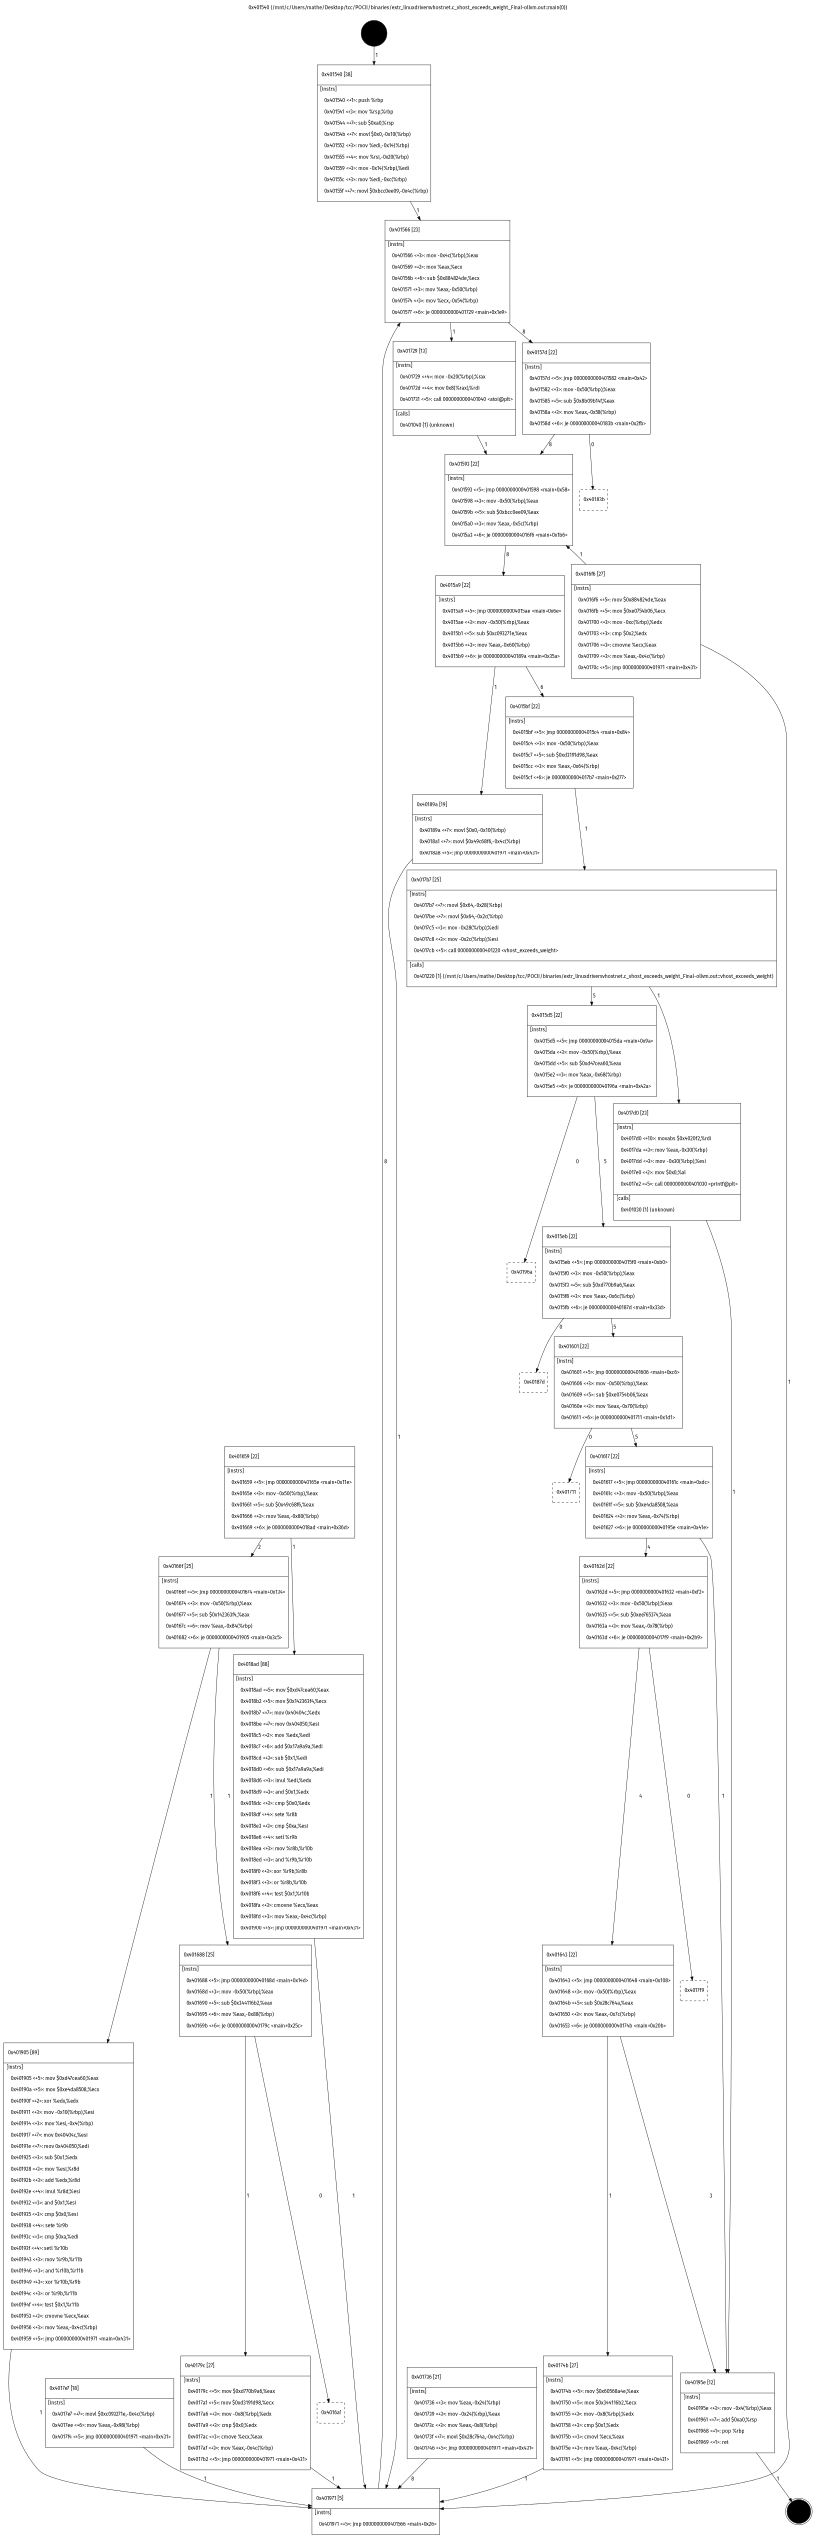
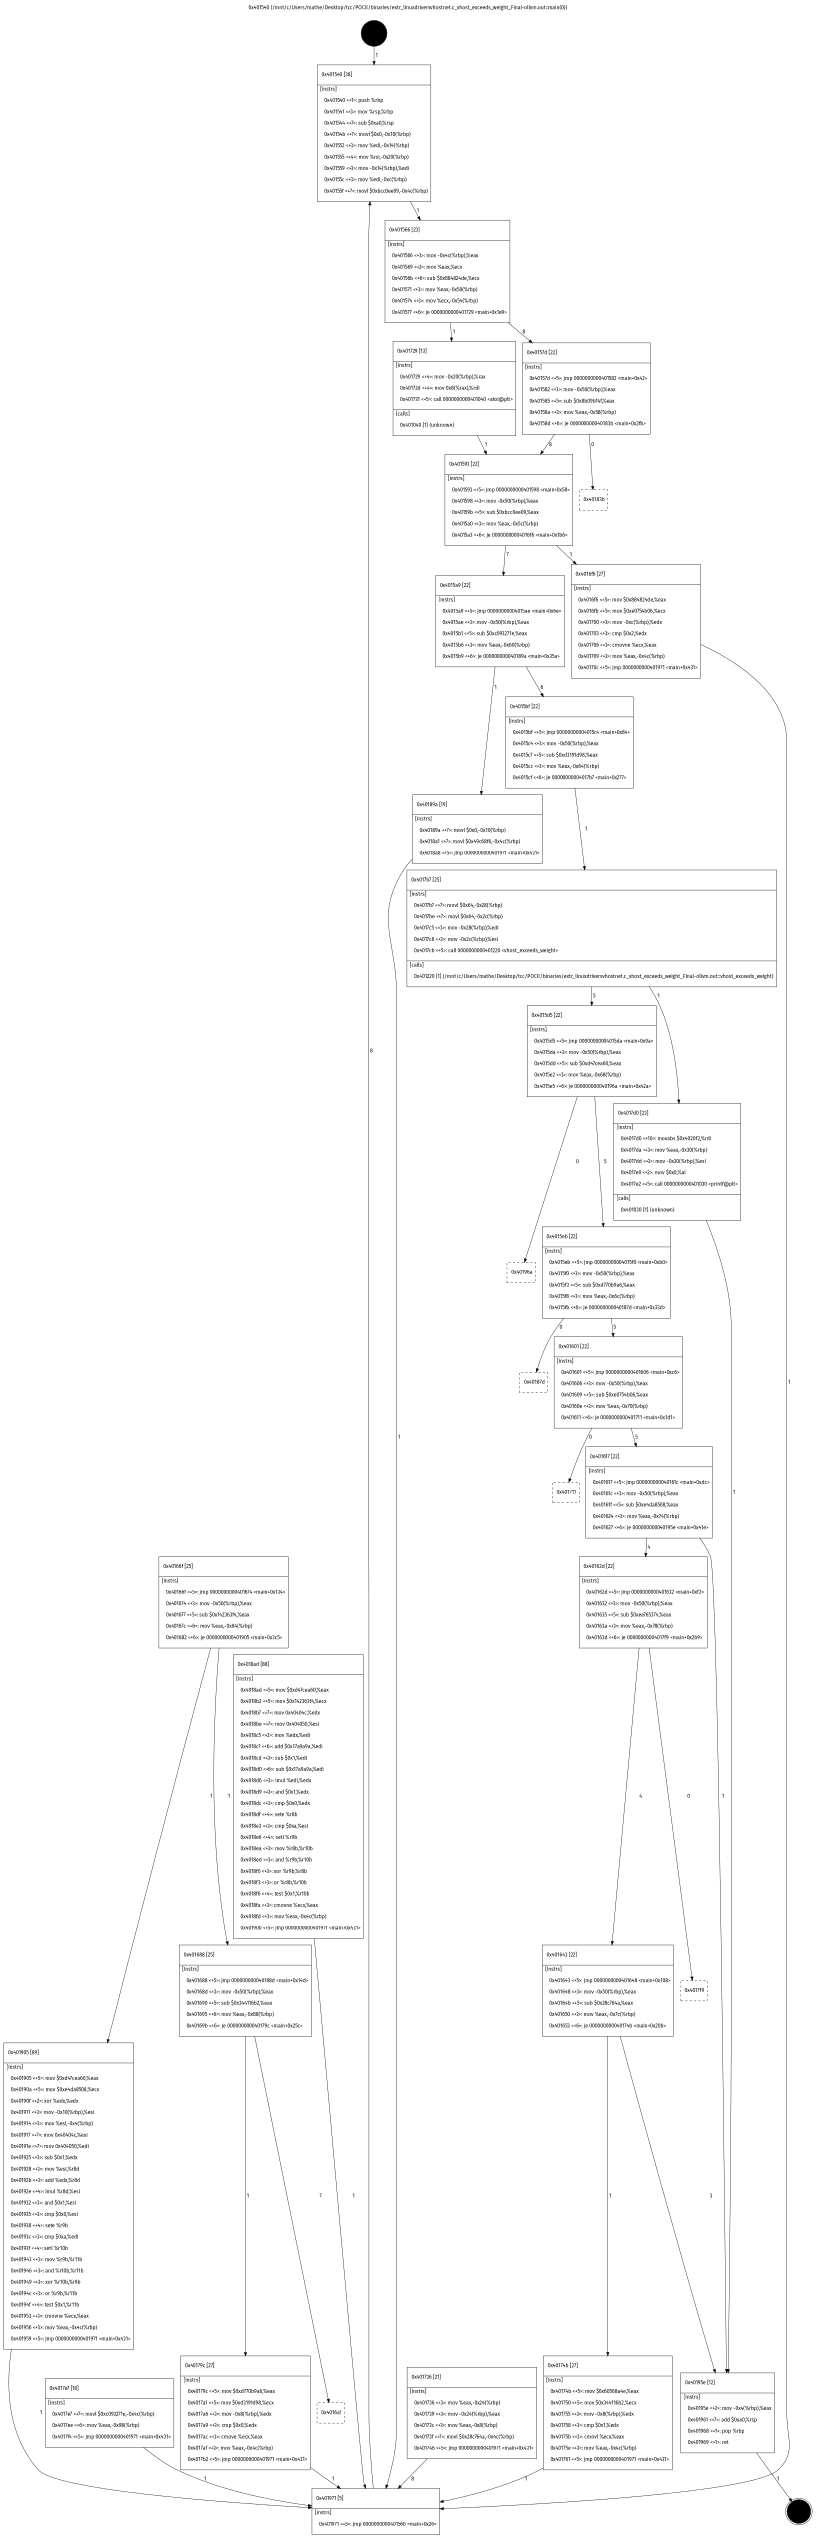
(507, 555) -> (507, 555)
(578, 556) -> (565, 554)
(383, 1406) -> (369, 1347)
(290, 1492) -> none
(320, 2196) -> (320, 2196)
